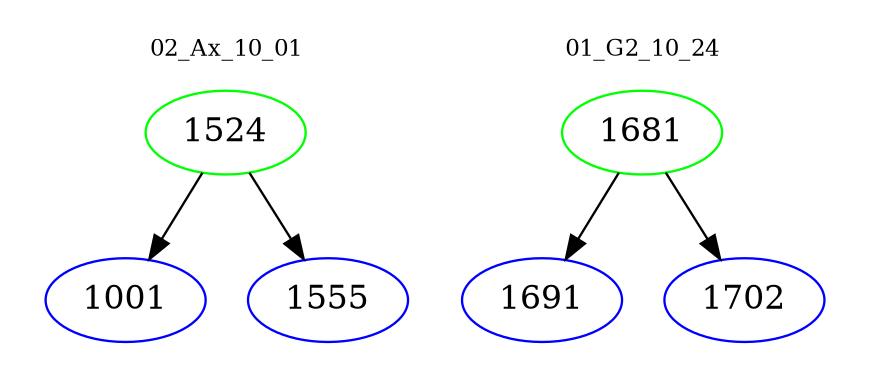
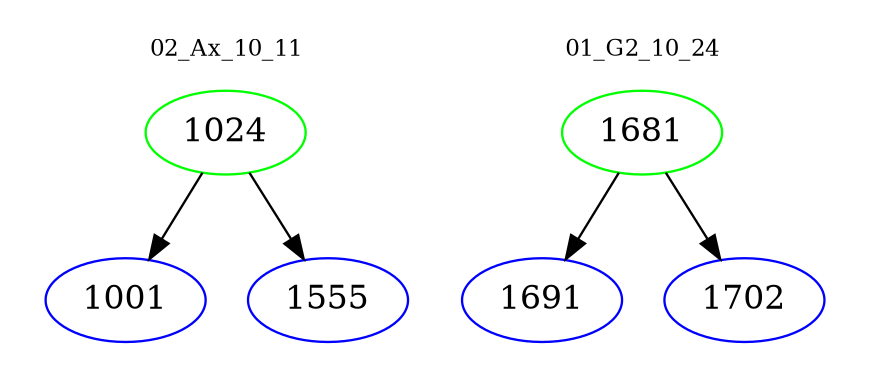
(227, 50) -> (227, 50)
(226, 133) -> (226, 133)
